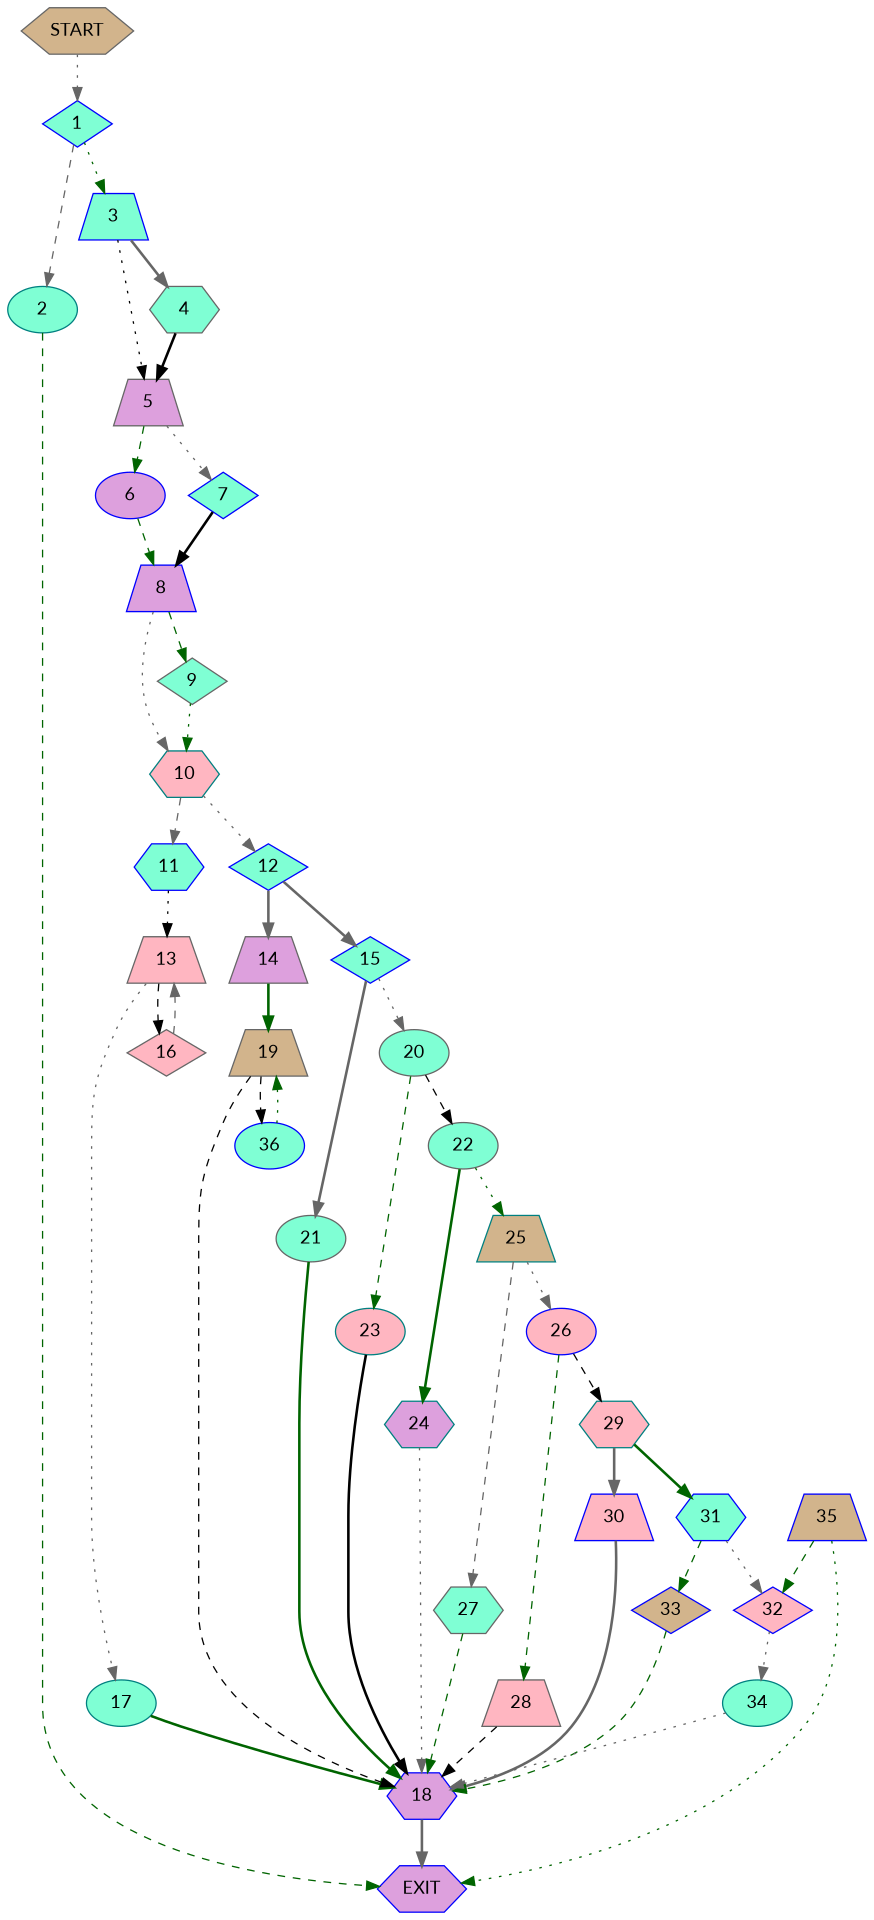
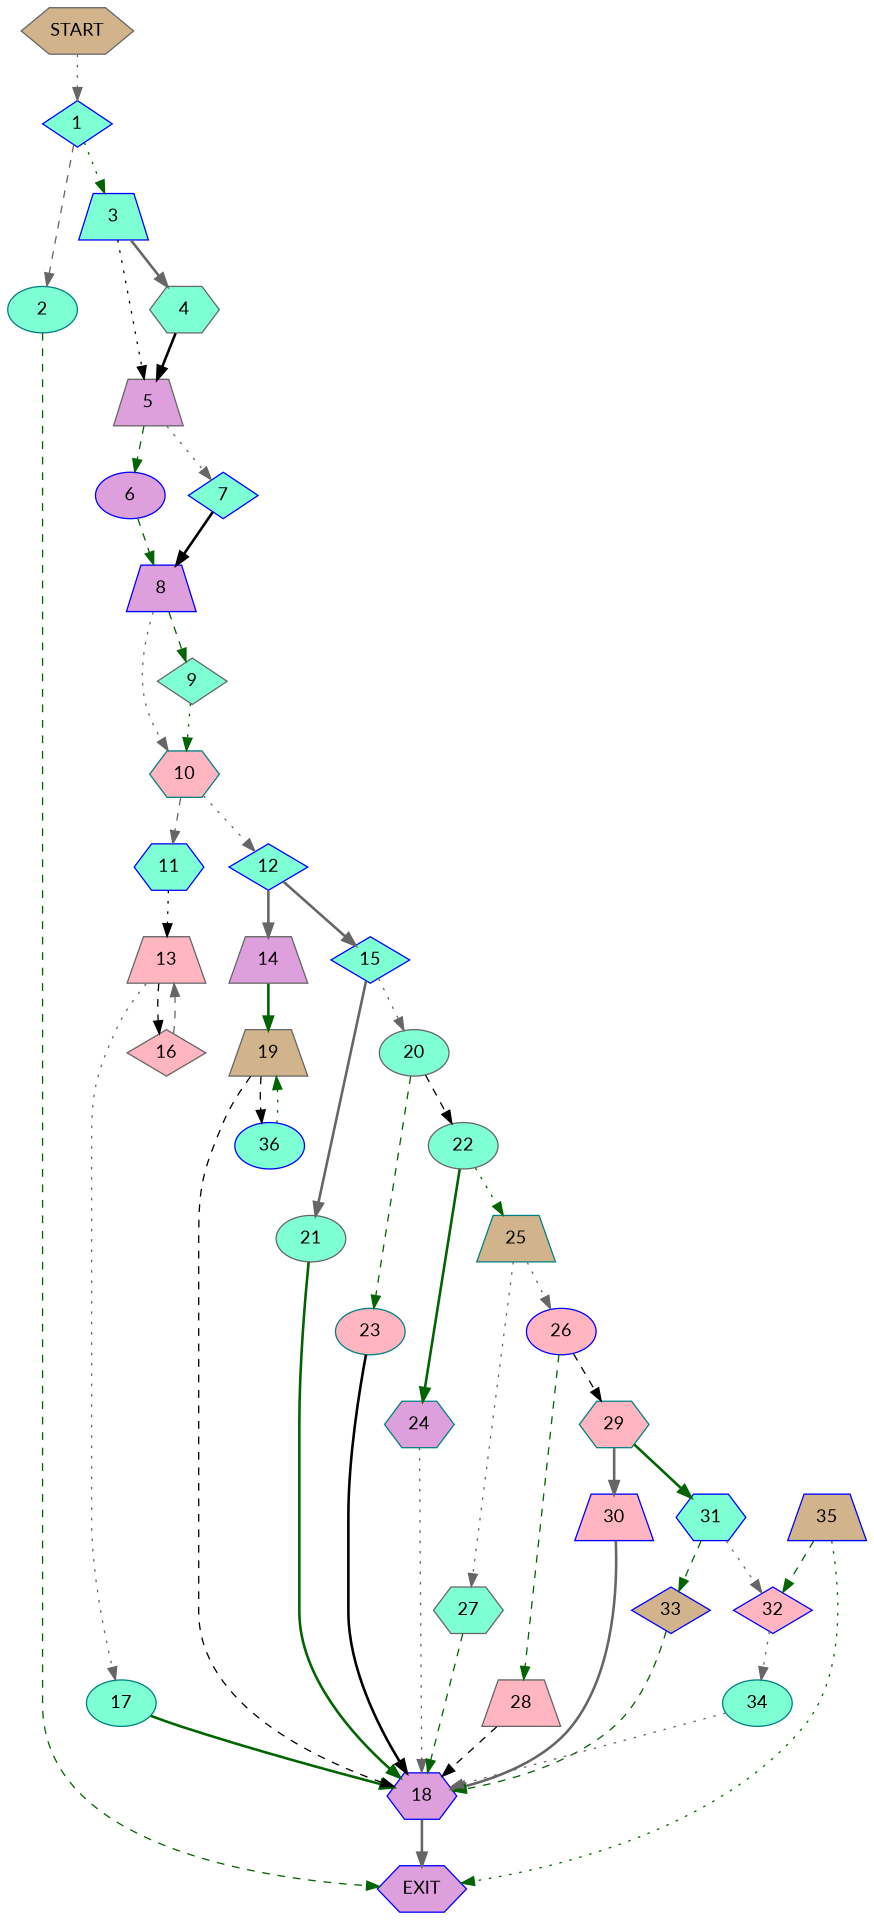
(493, 1418) -> (493, 1418)
